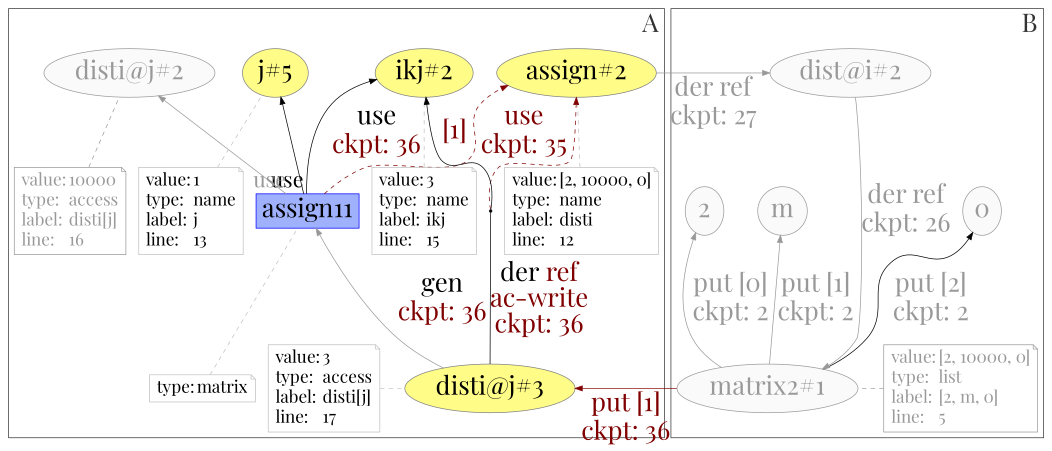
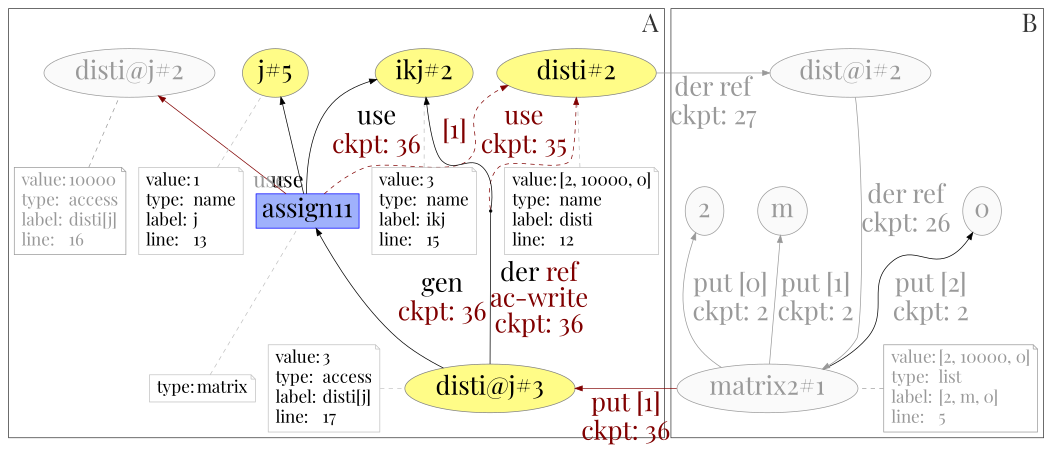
(577, 73) -> (577, 73)
(222, 145) -> (222, 145)
(371, 311) -> (371, 311)
